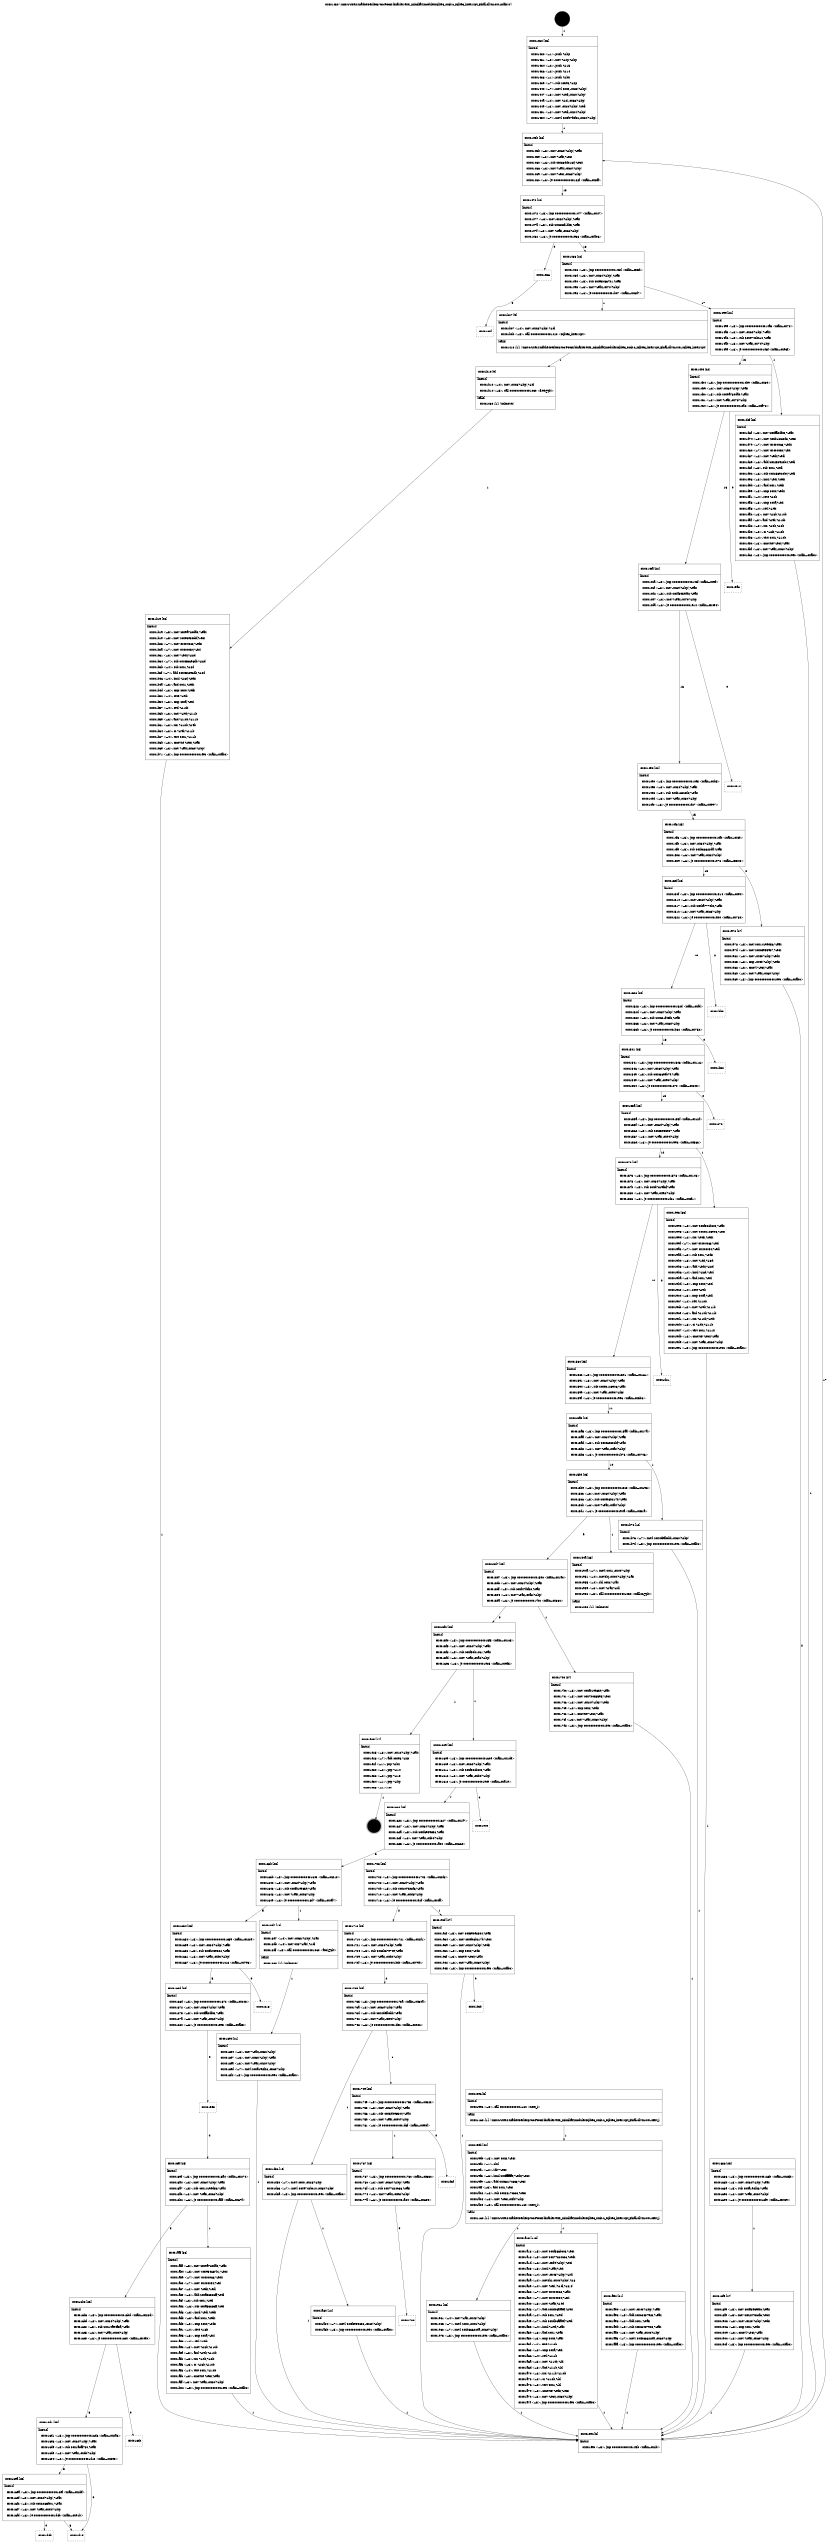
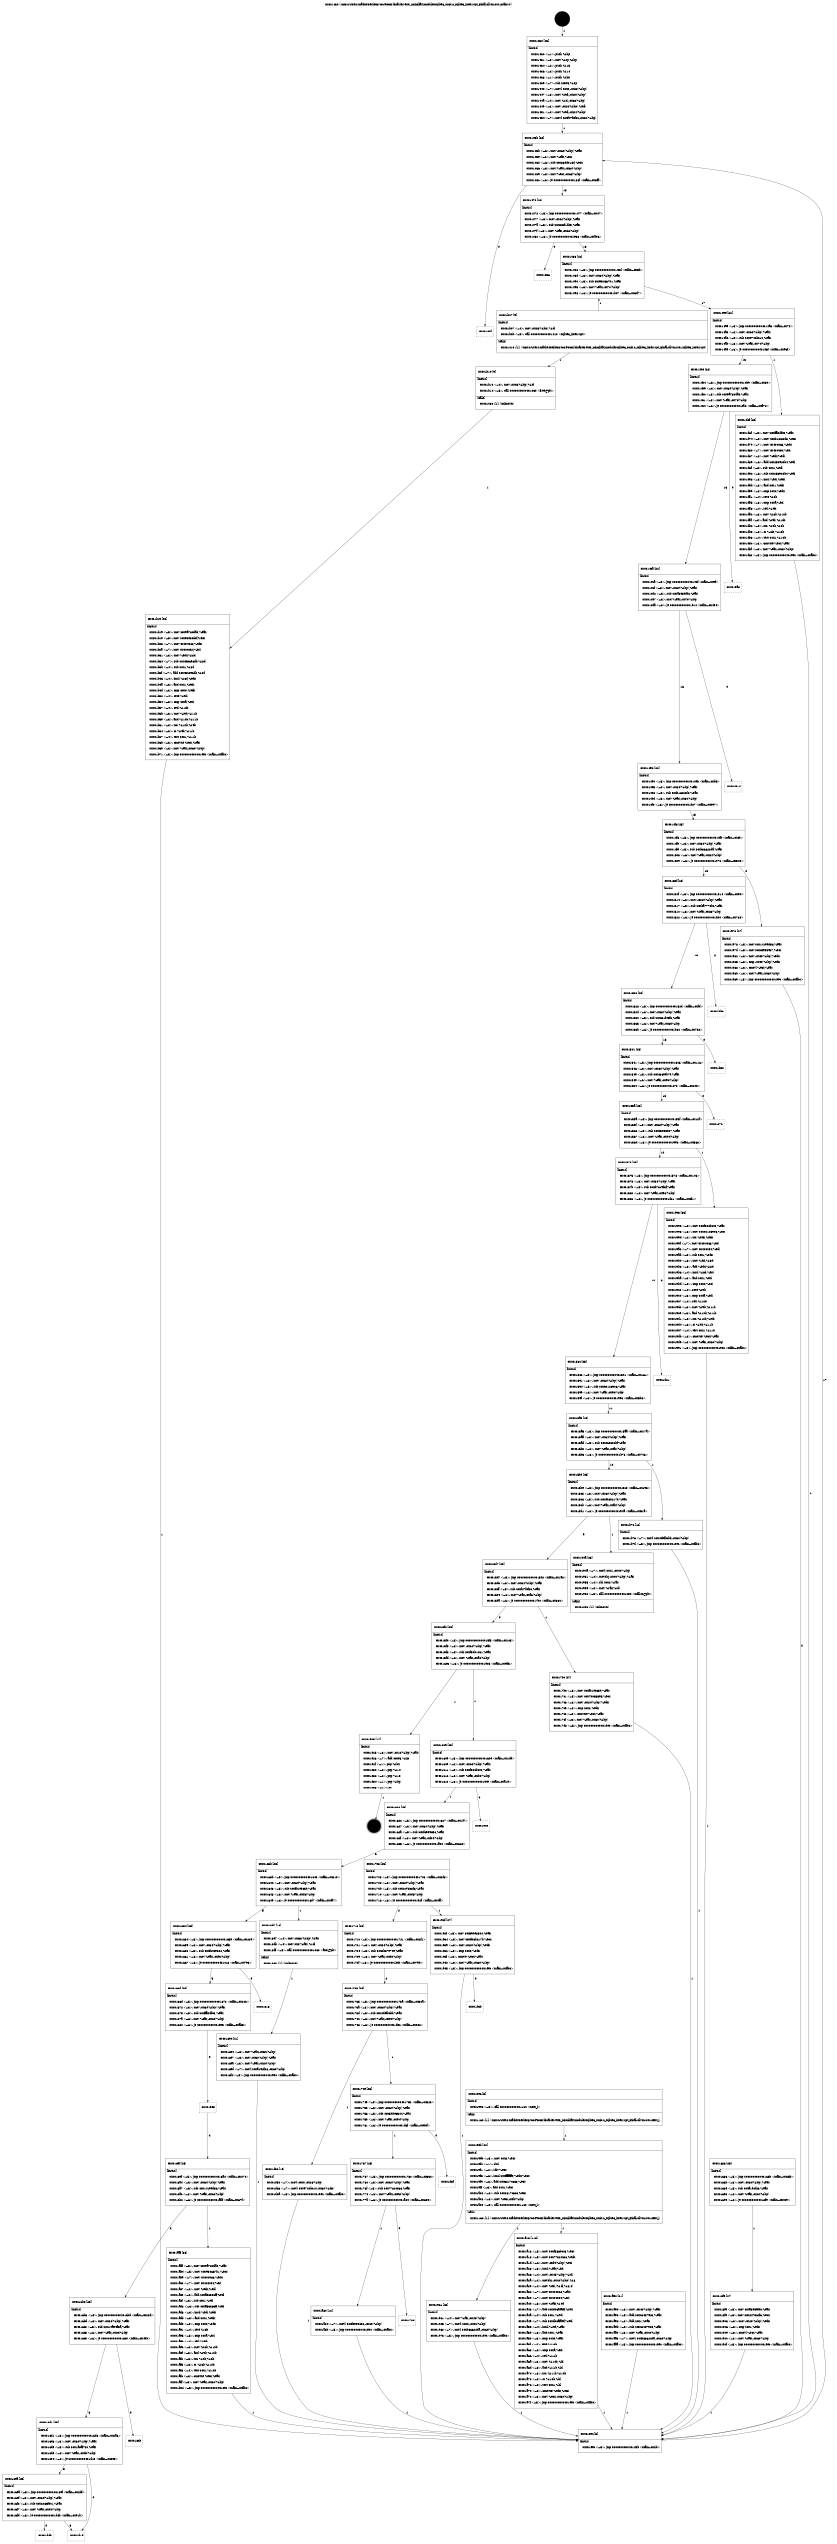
(510, 303) -> (496, 252)
(602, 304) -> (599, 305)
(329, 2252) -> (372, 2255)
